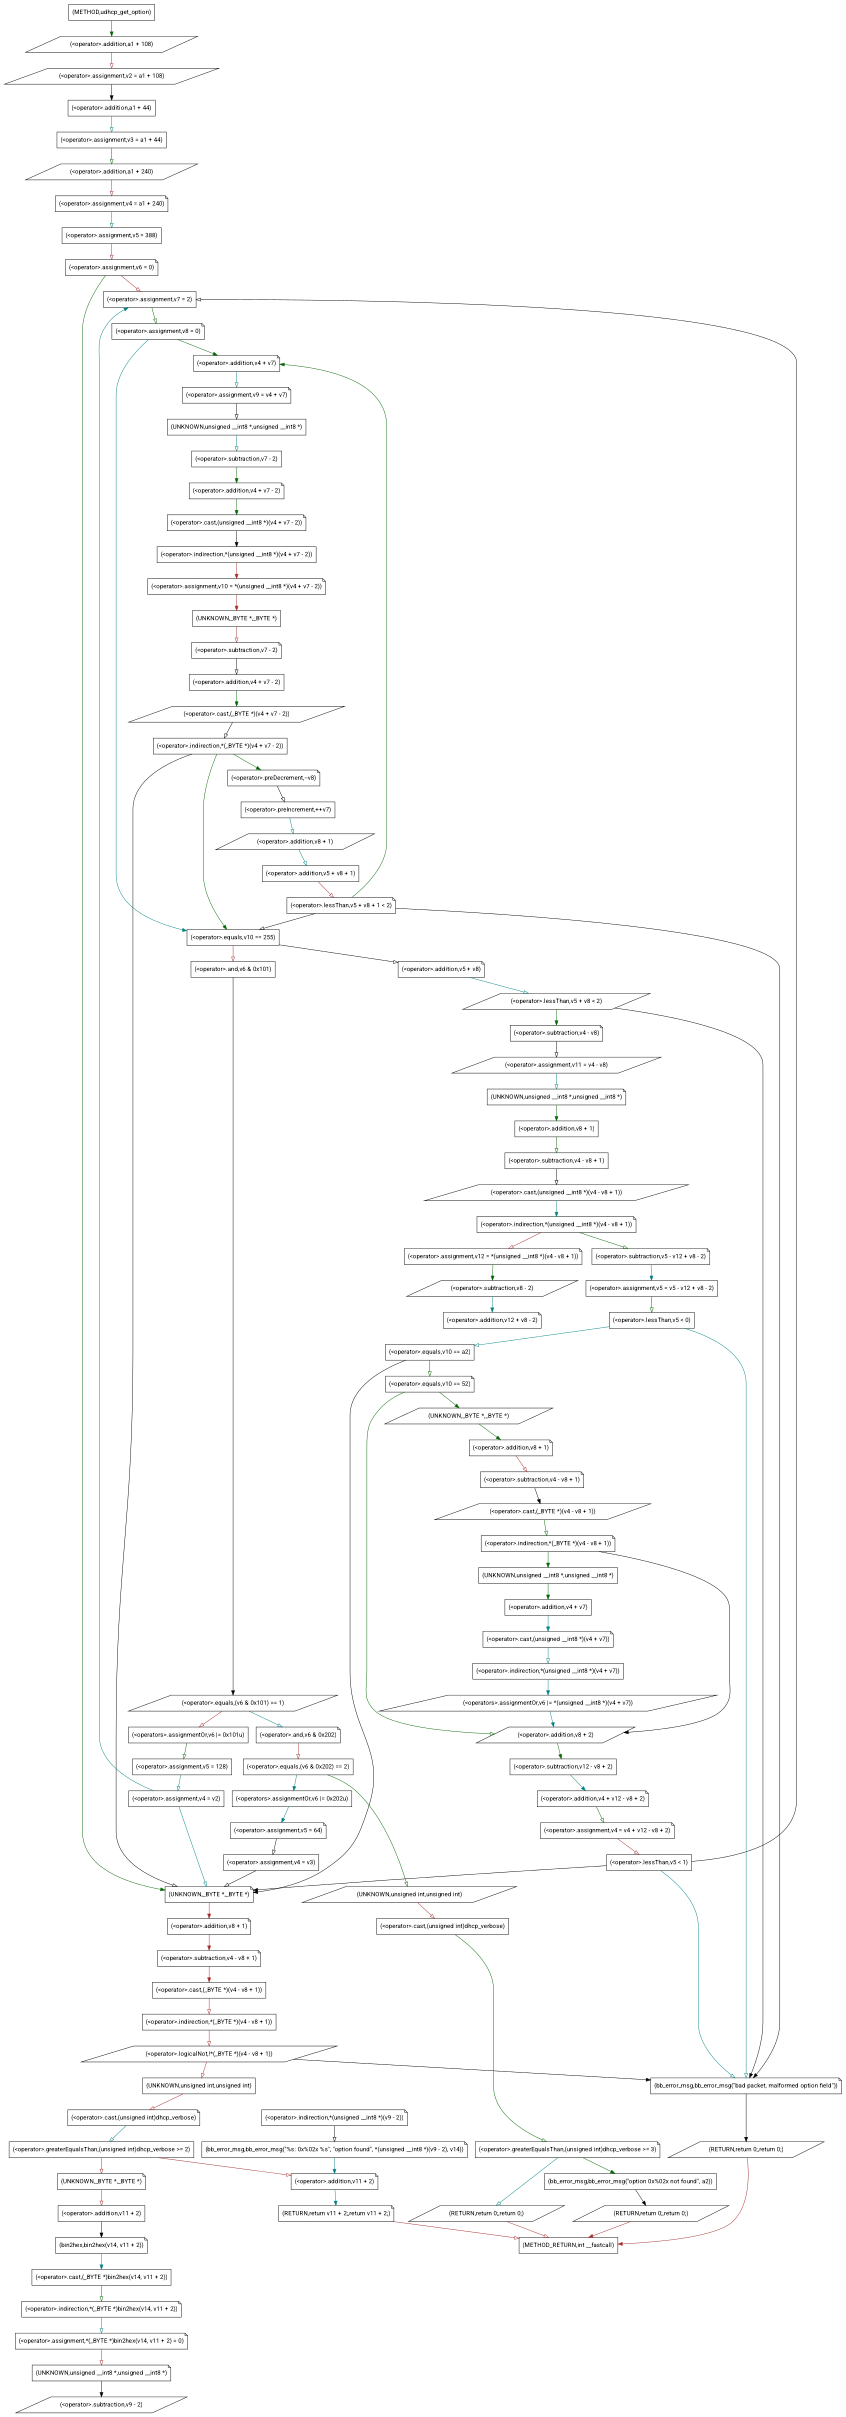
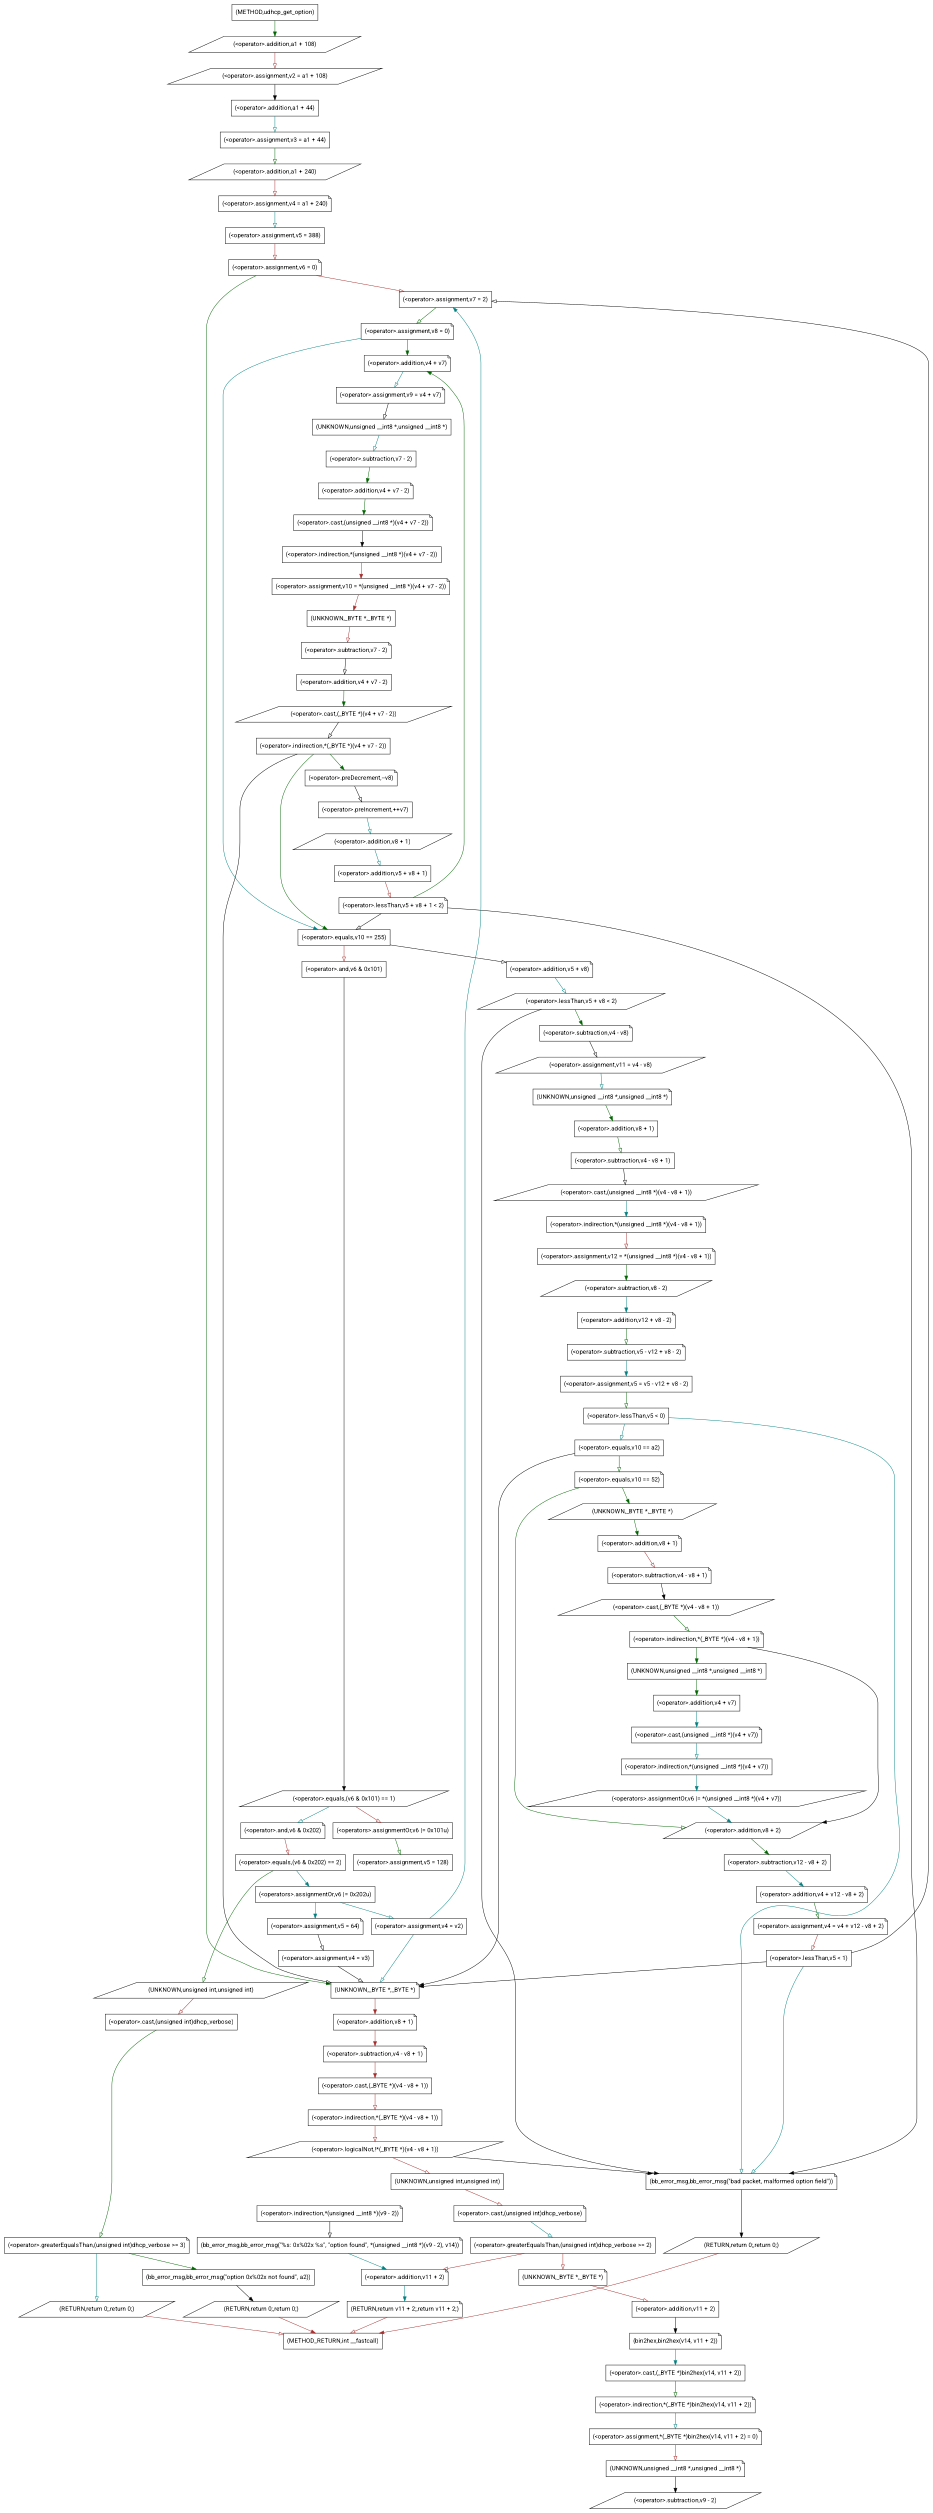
(602, 1240) -> (626, 1334)
(180, 1781) -> (365, 1910)
